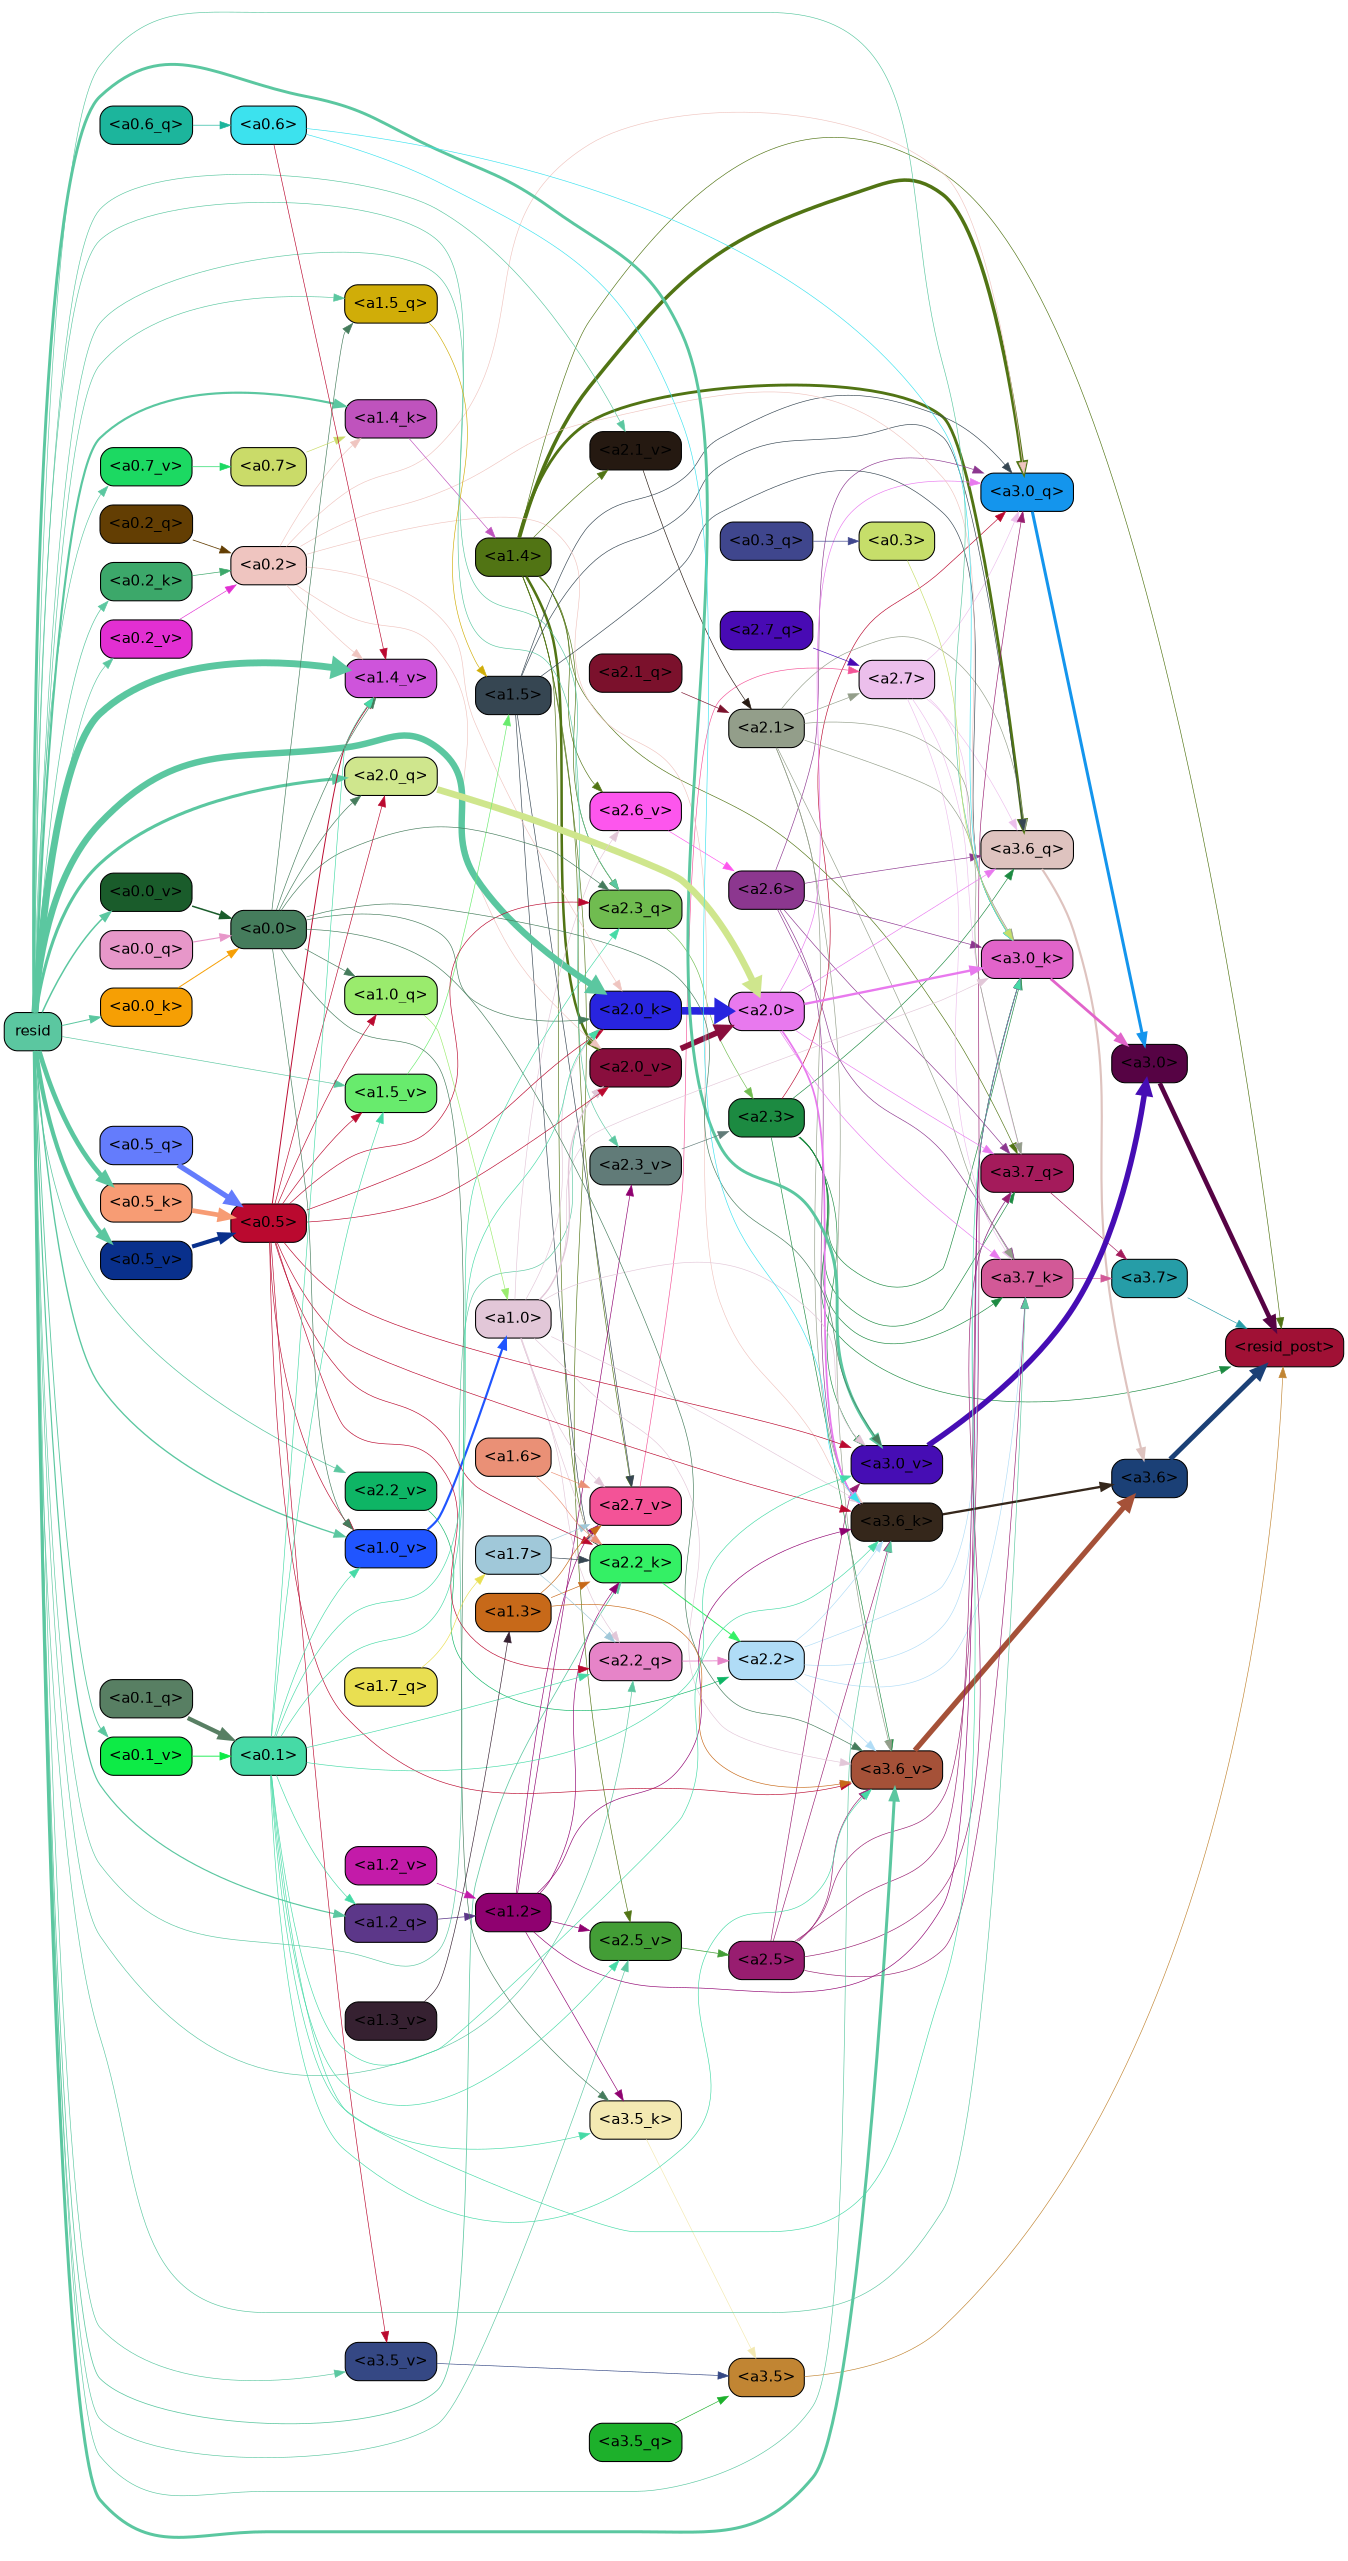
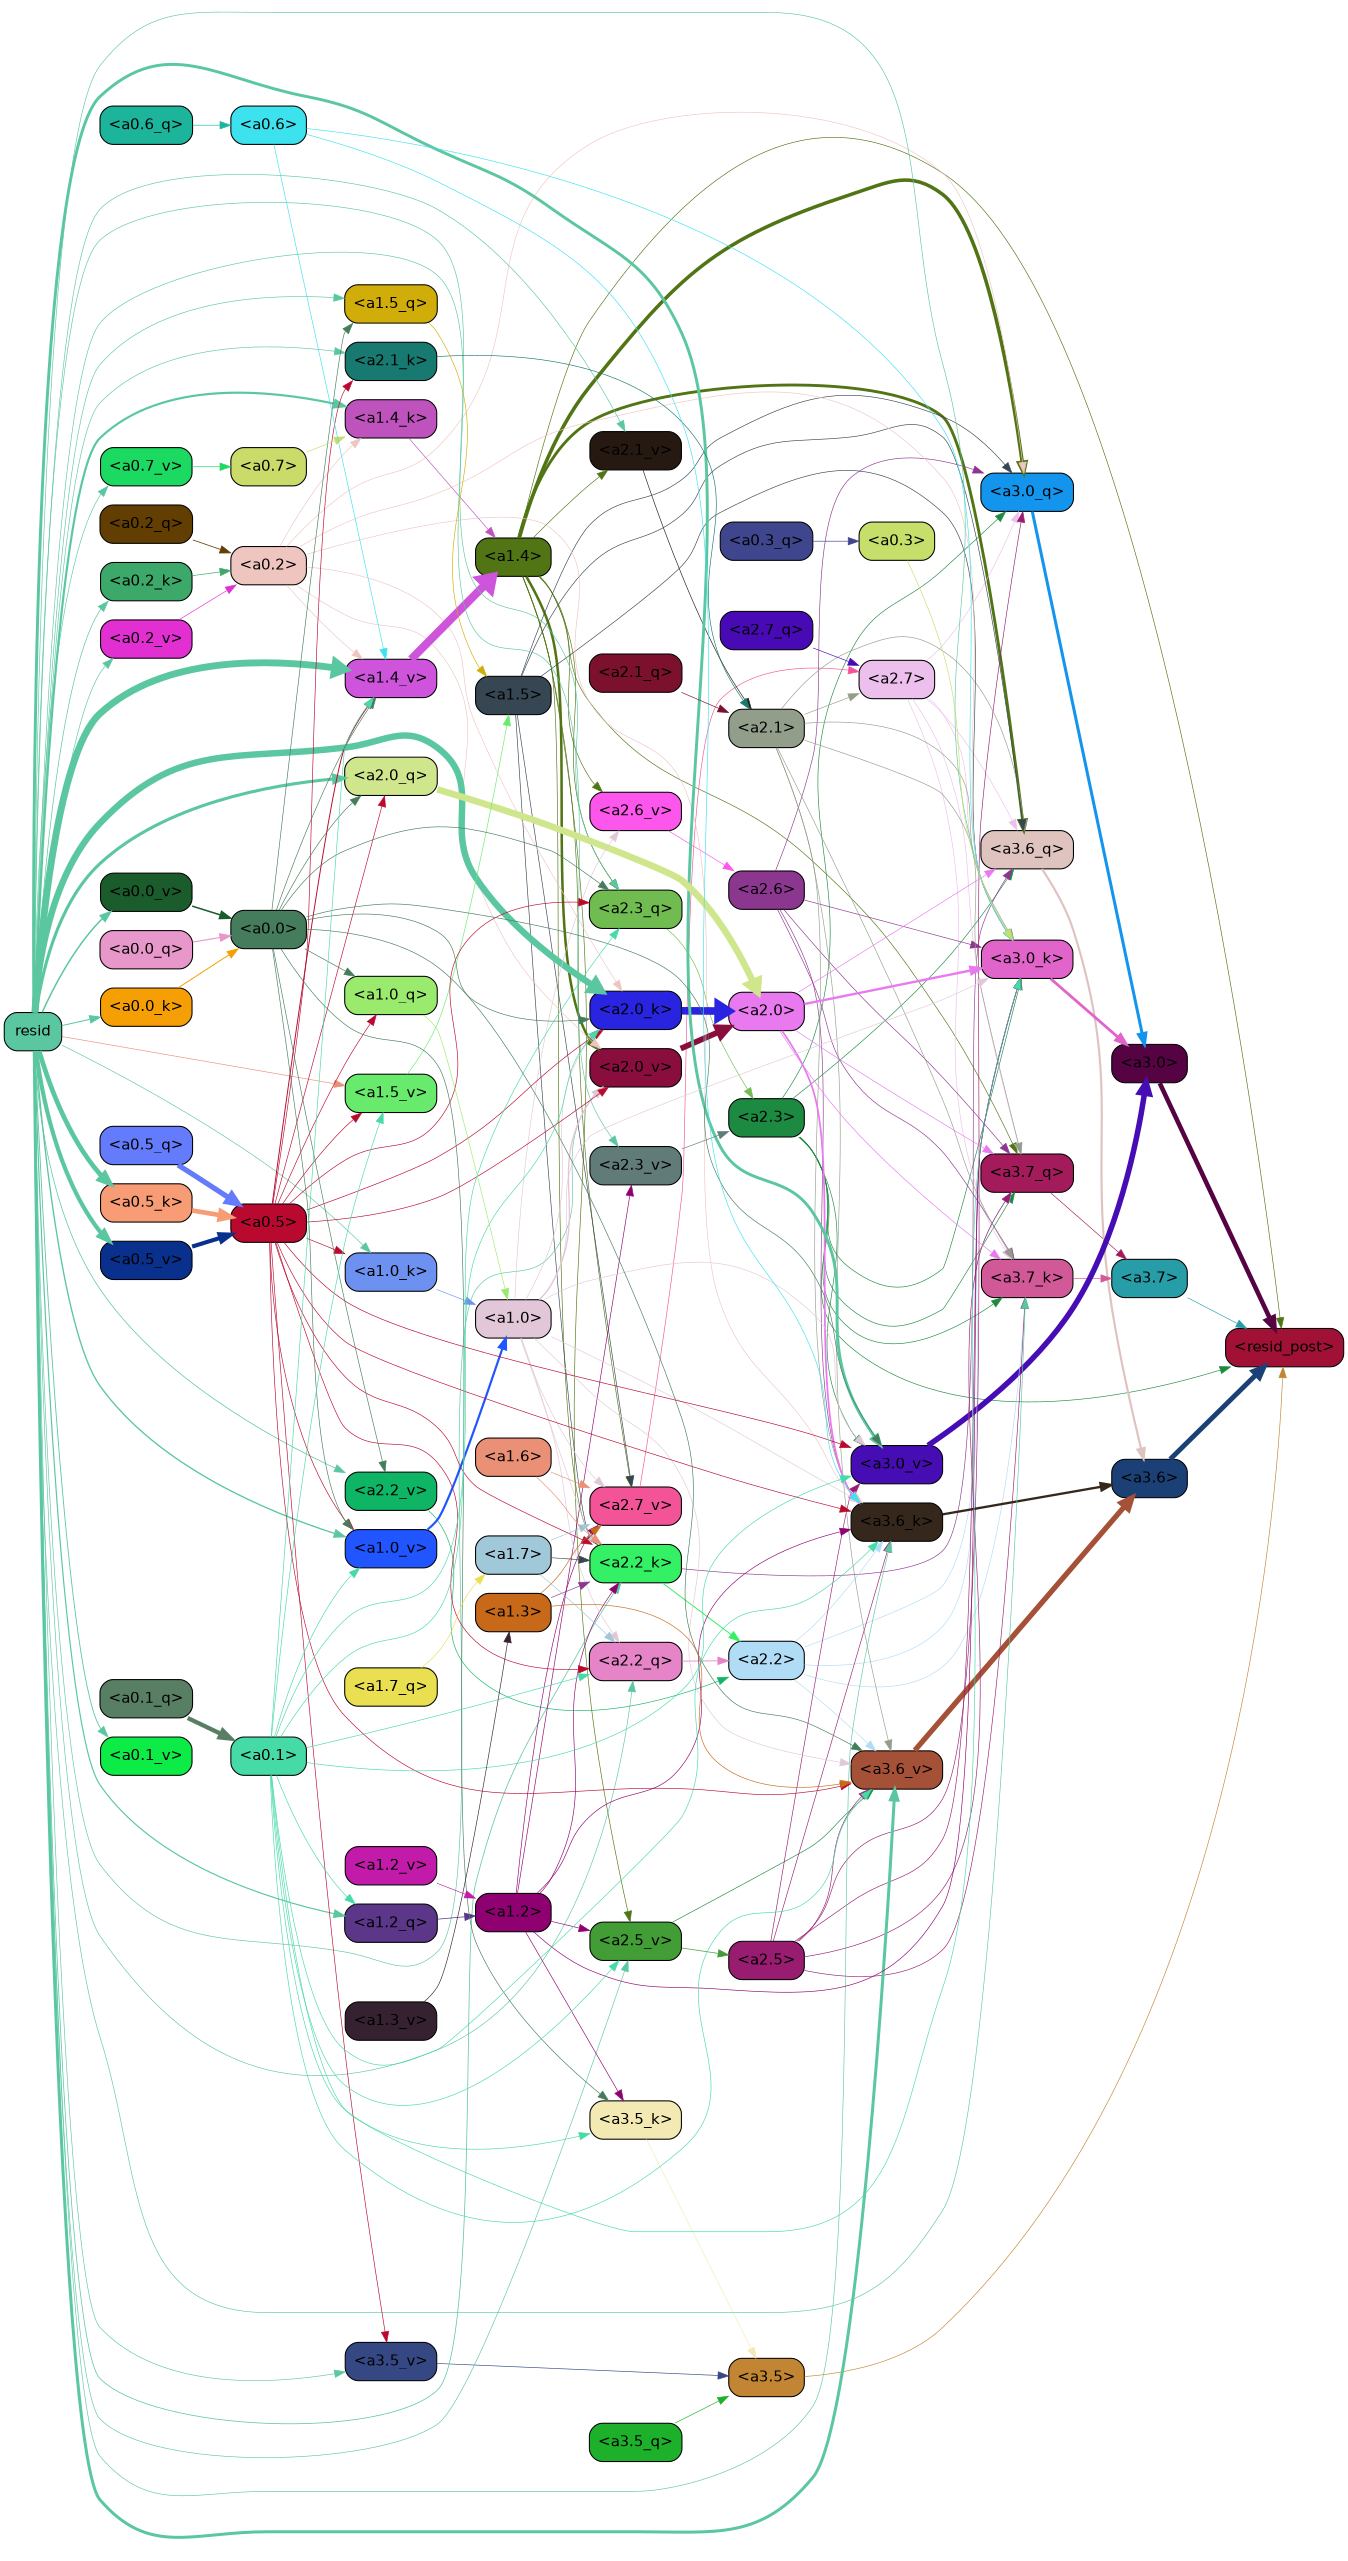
none -> (391, 361)
(326, 384) -> (326, 384)
(831, 551) -> none
none -> (452, 618)
(832, 697) -> (819, 778)
(887, 870) -> (964, 1464)
(198, 1060) -> (198, 1060)
none -> (322, 1193)
none -> (391, 1272)
(806, 1318) -> (774, 1867)
(565, 1592) -> (565, 1592)
(206, 1756) -> none
